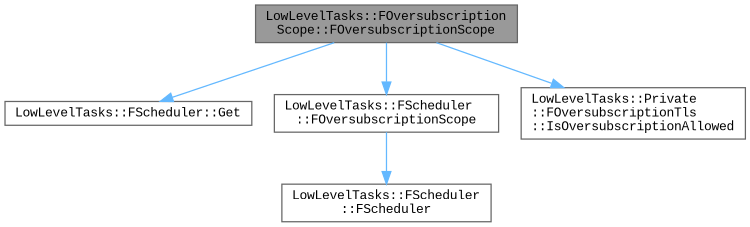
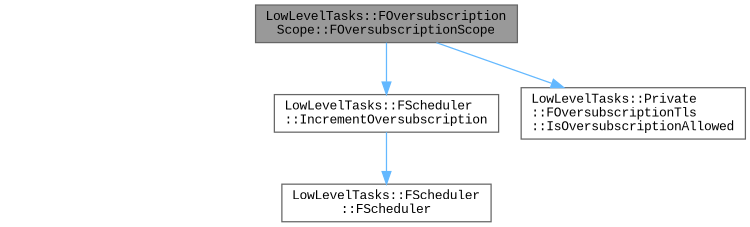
(128, 113) -> none
(386, 113) -> (386, 113)
